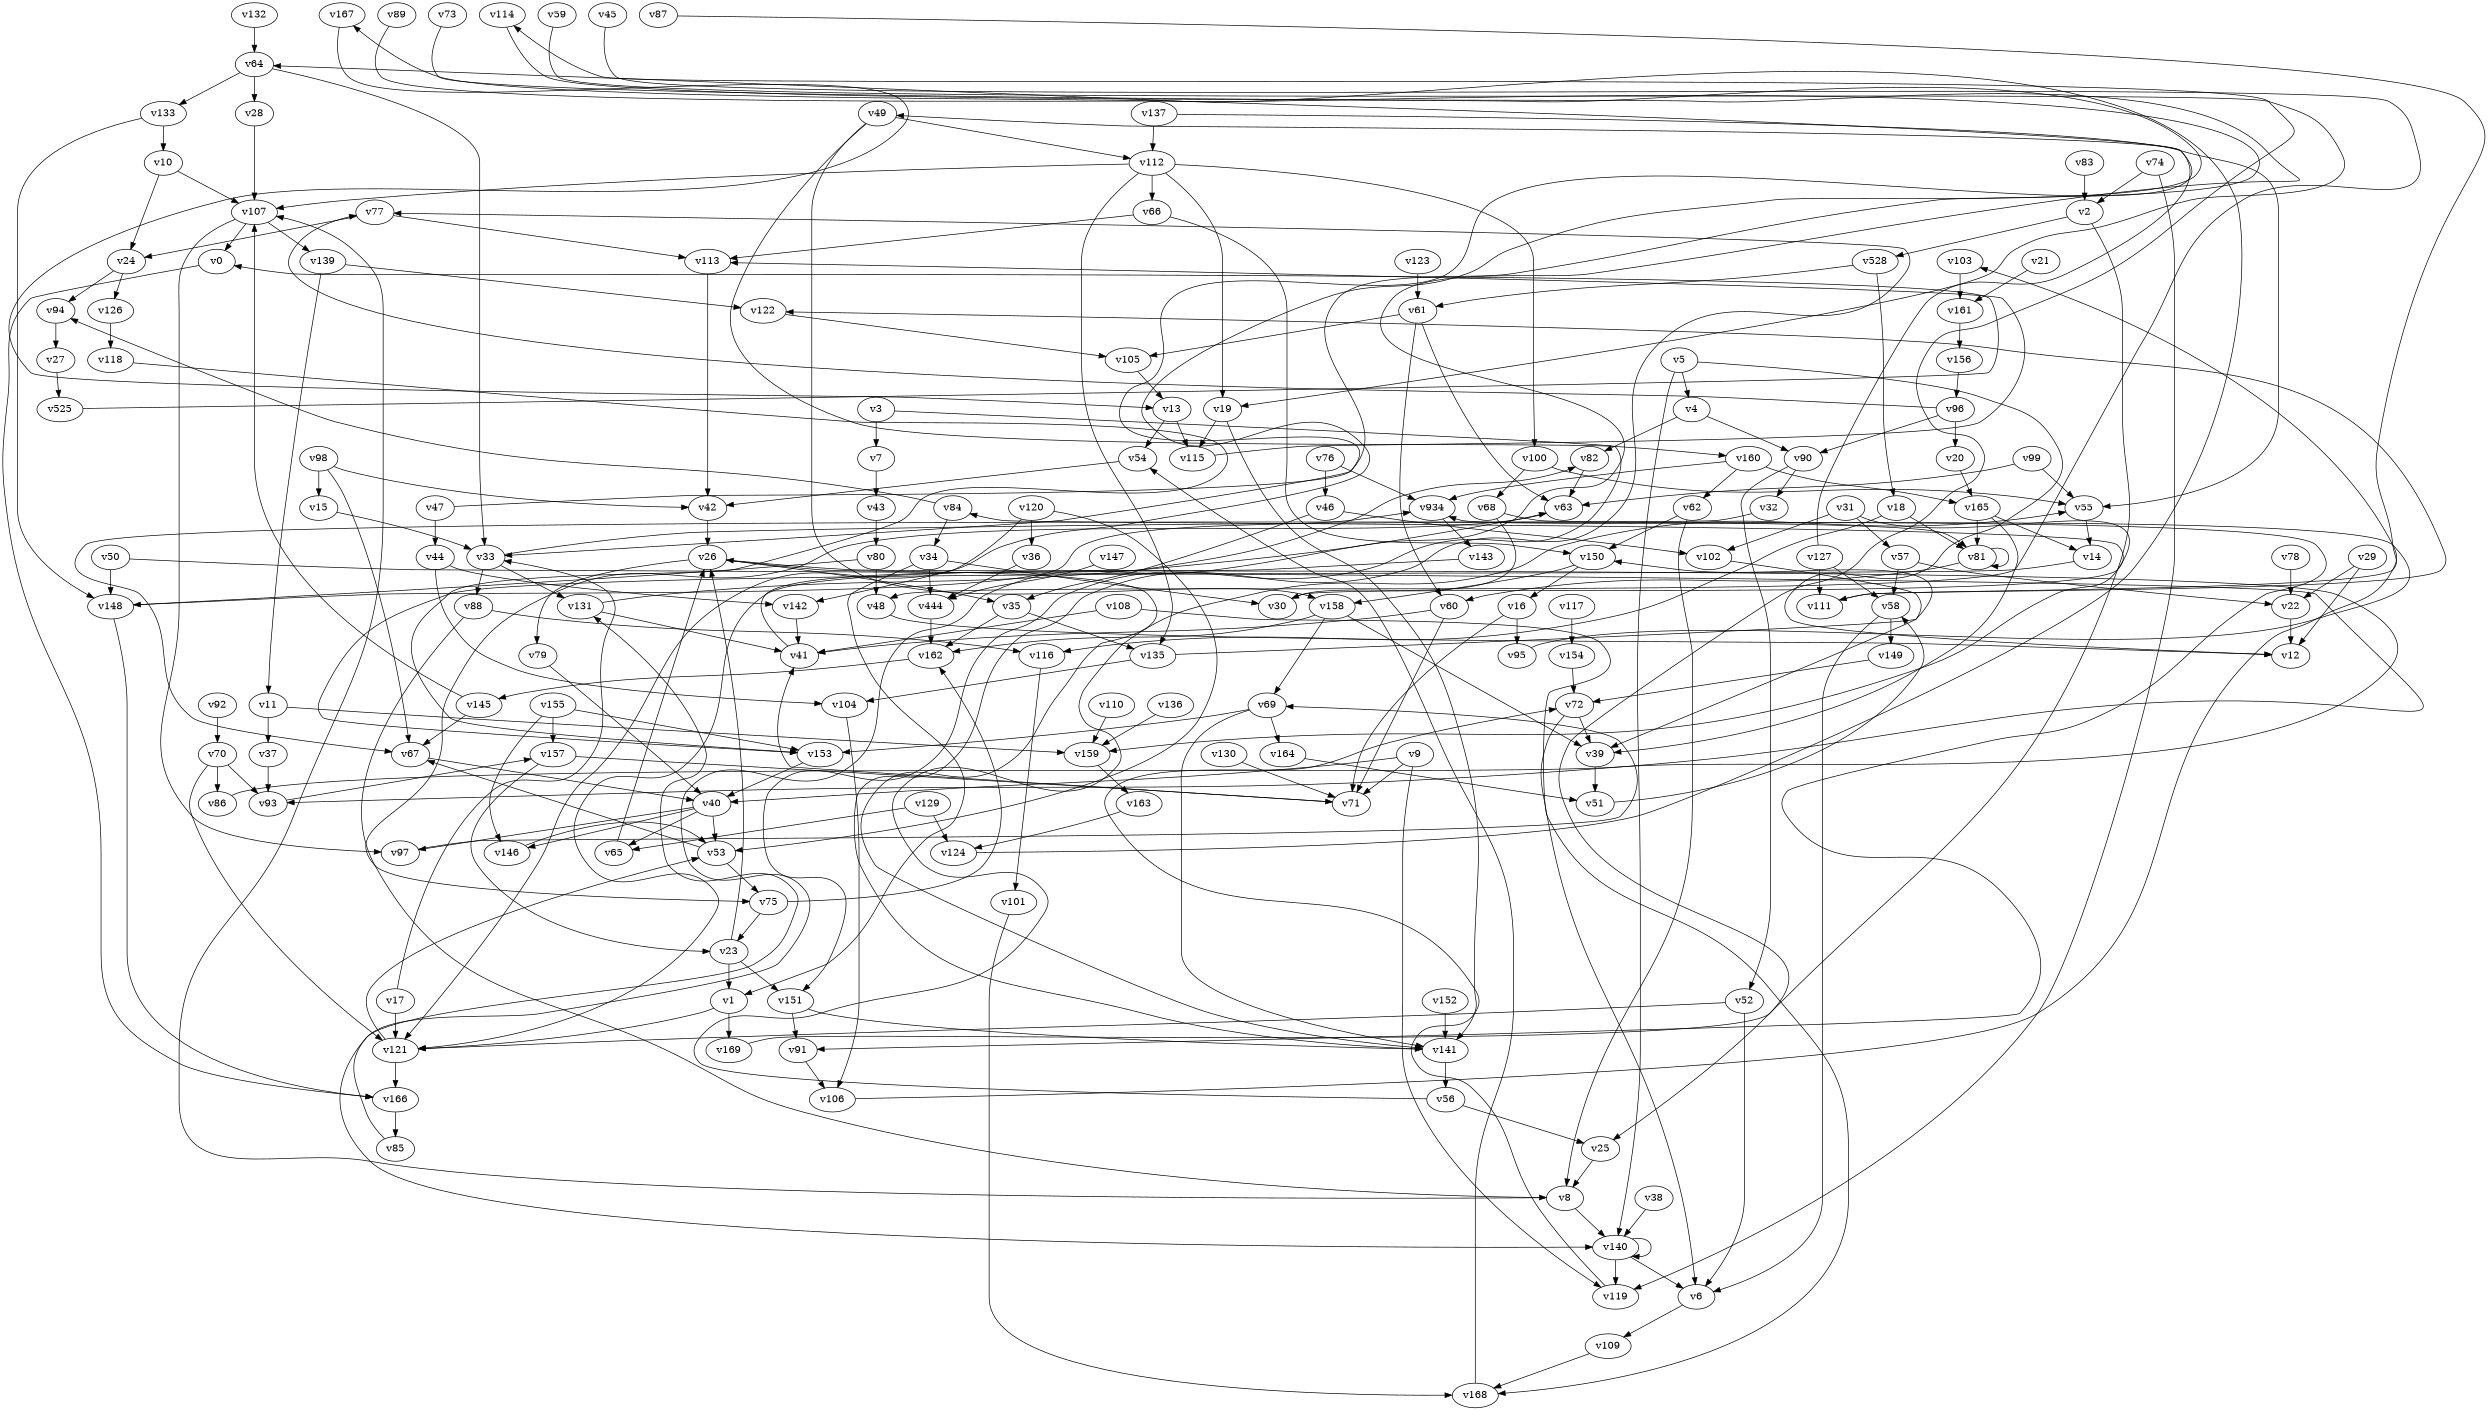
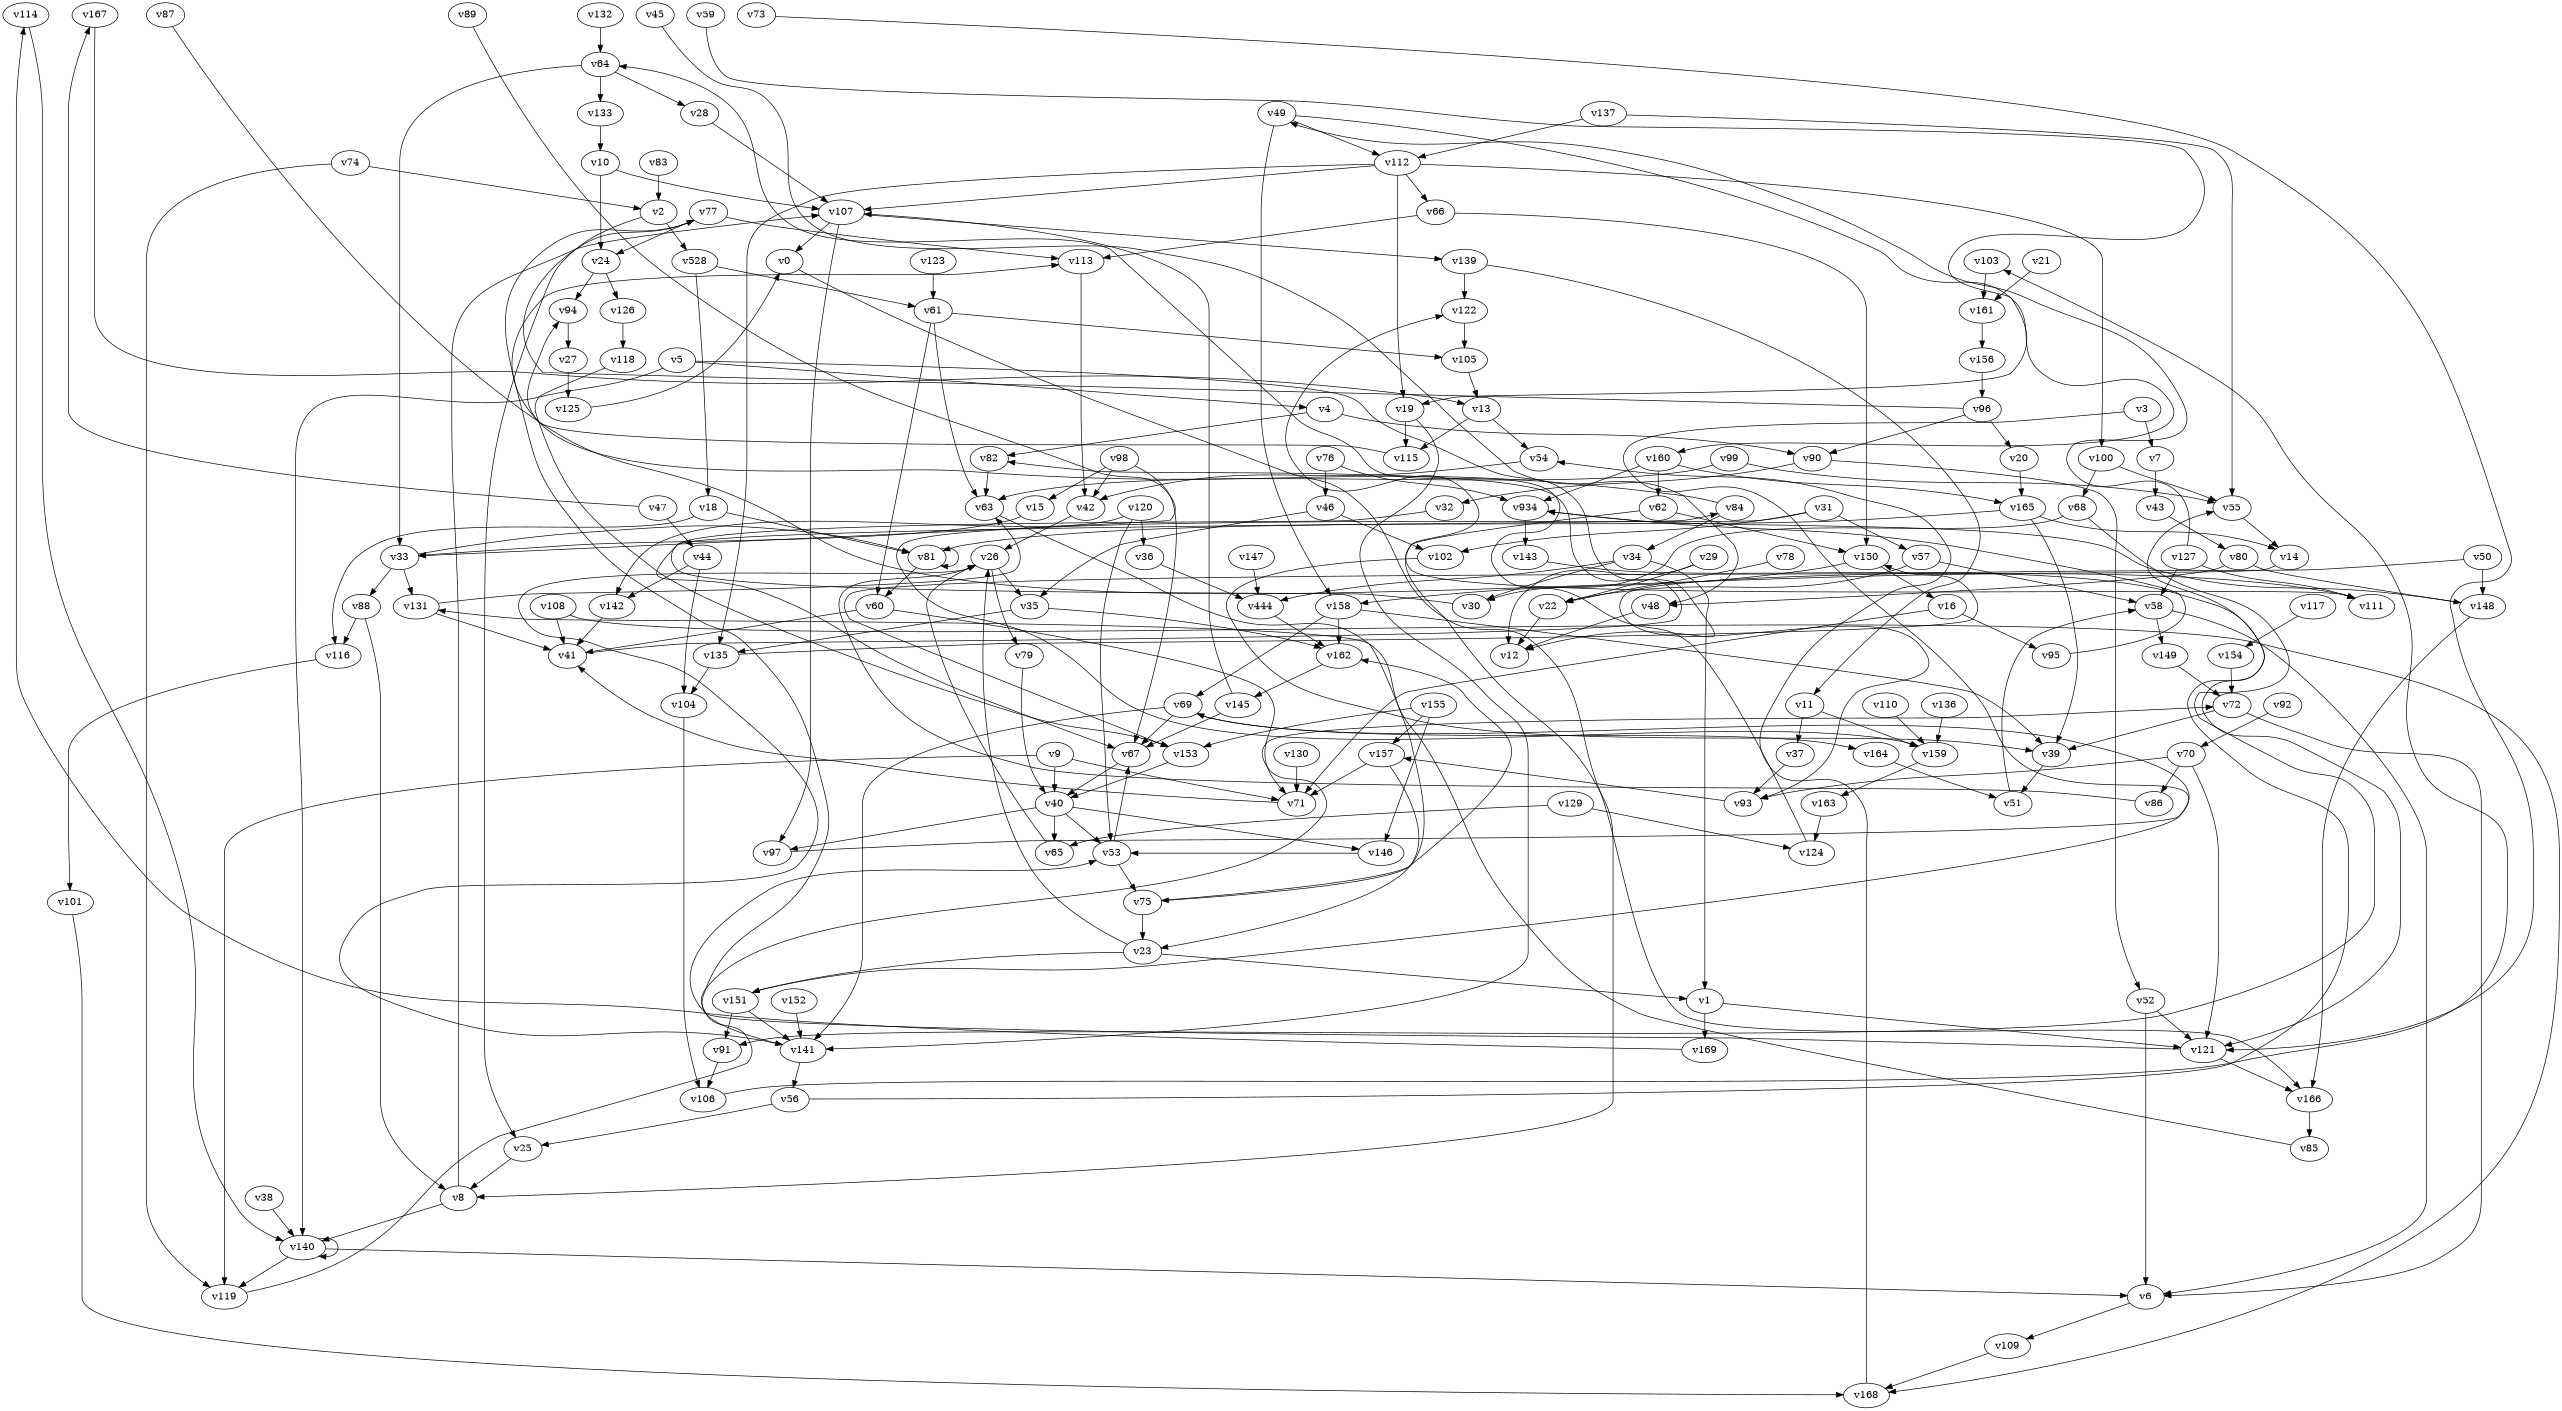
(18, 335) -> none
(60, 409) -> (568, 409)
(1050, 735) -> (1160, 728)
(395, 1001) -> none
